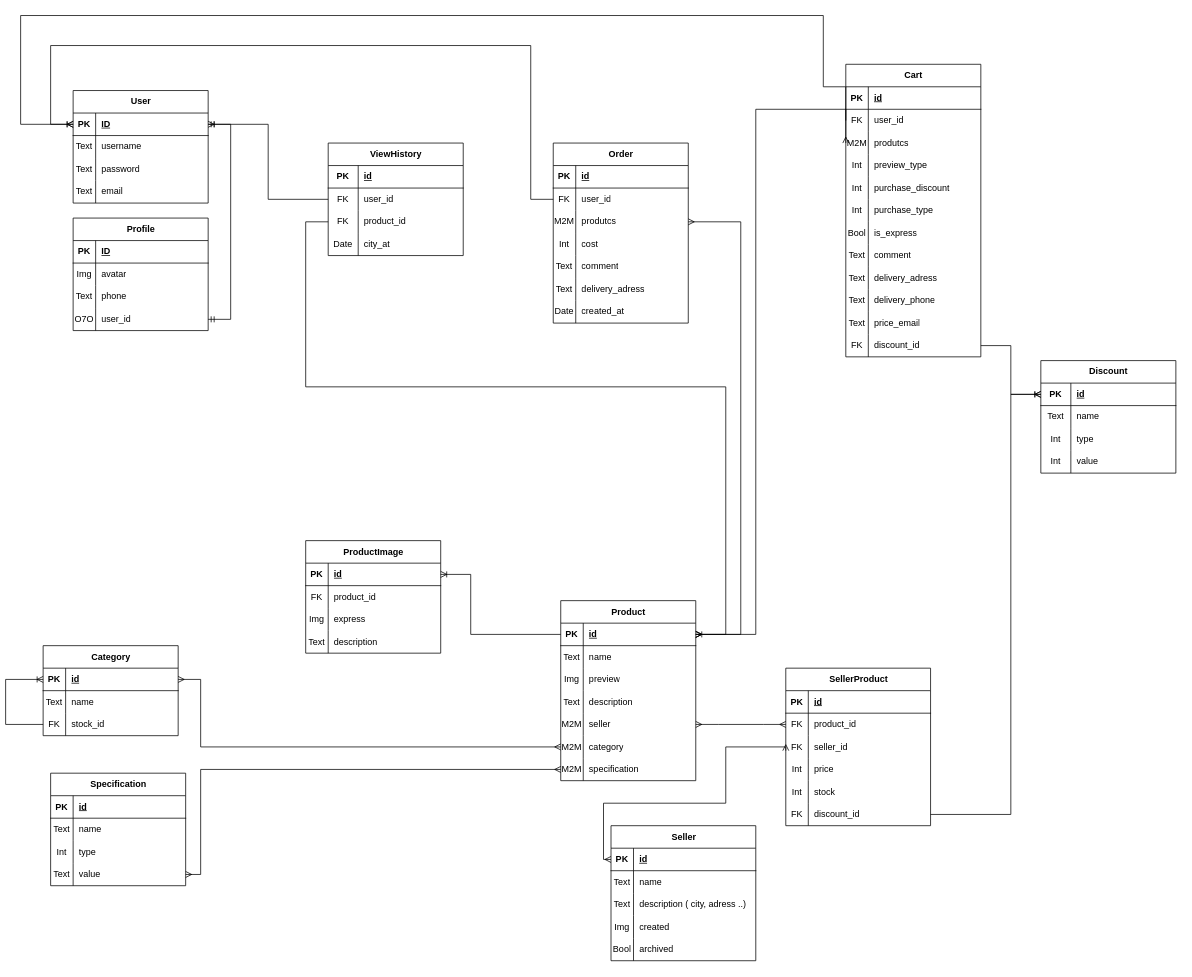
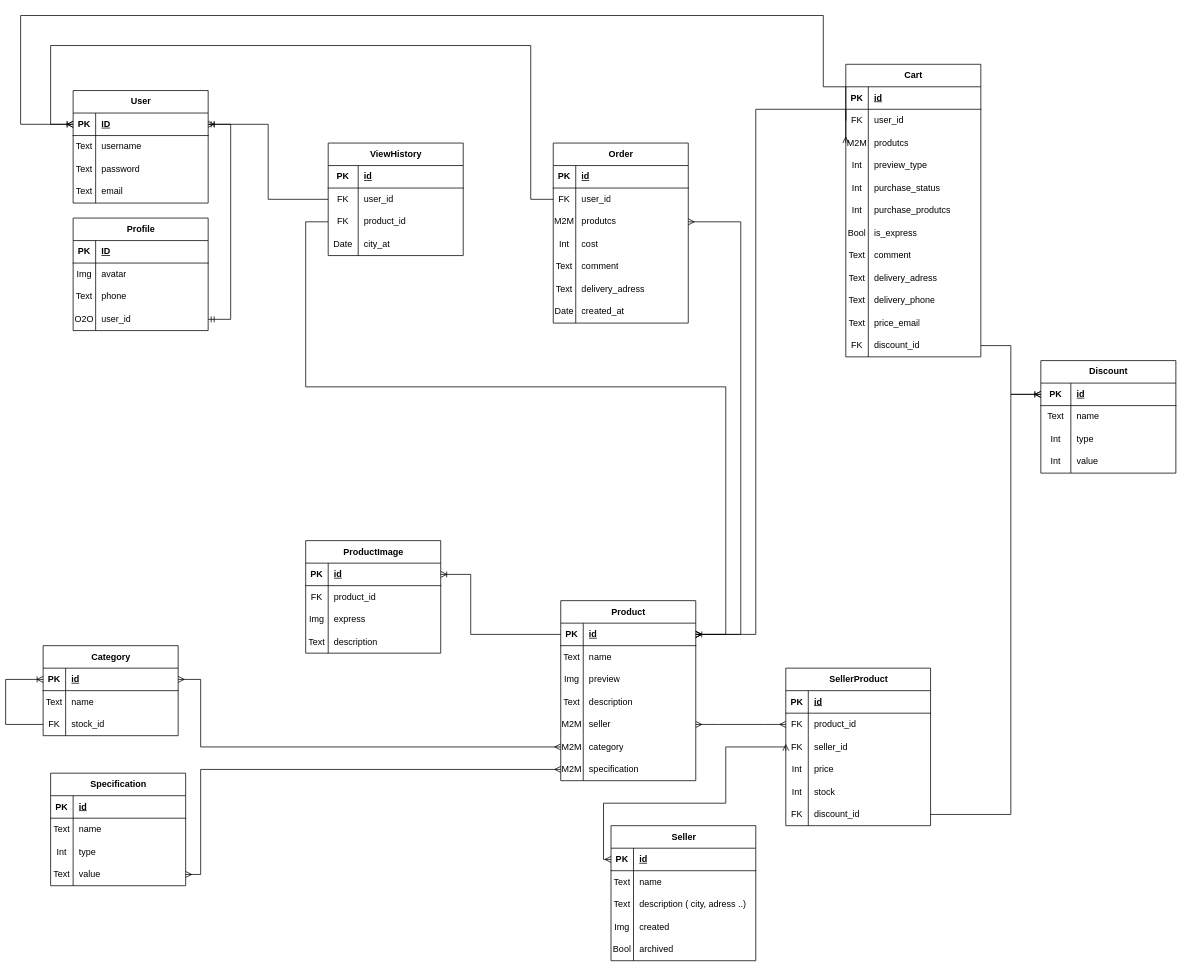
(916, 188) -> (912, 188)
(907, 210) -> (917, 210)
(84, 319) -> (84, 319)
